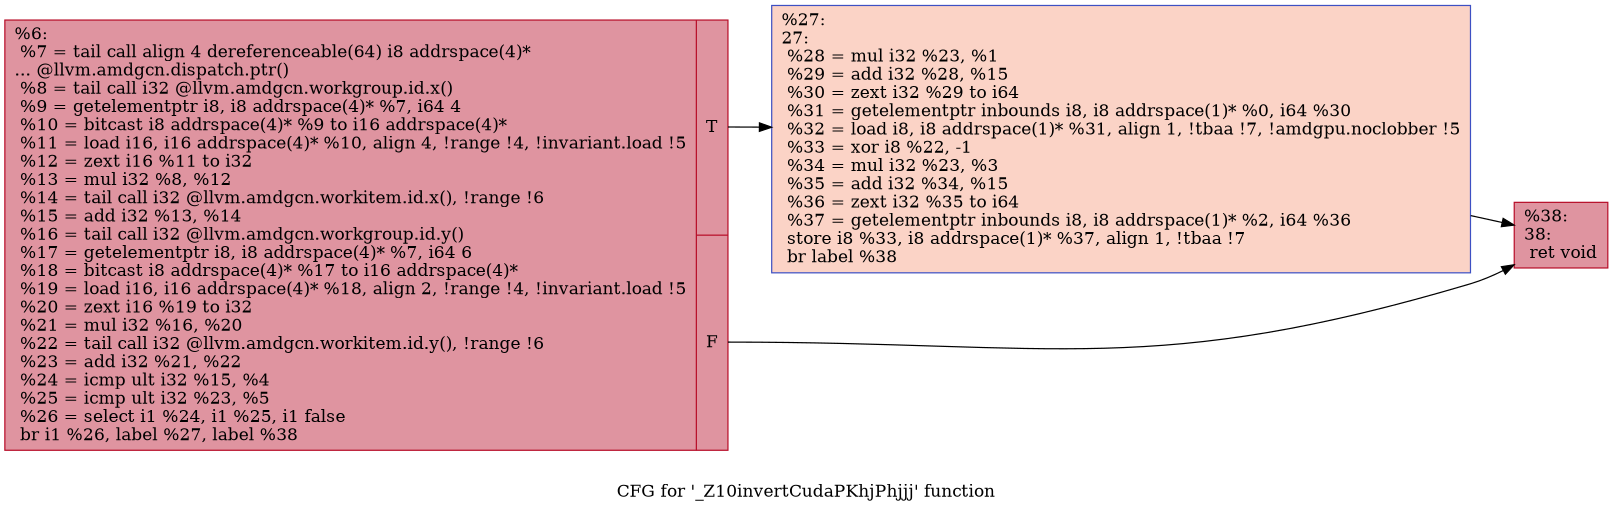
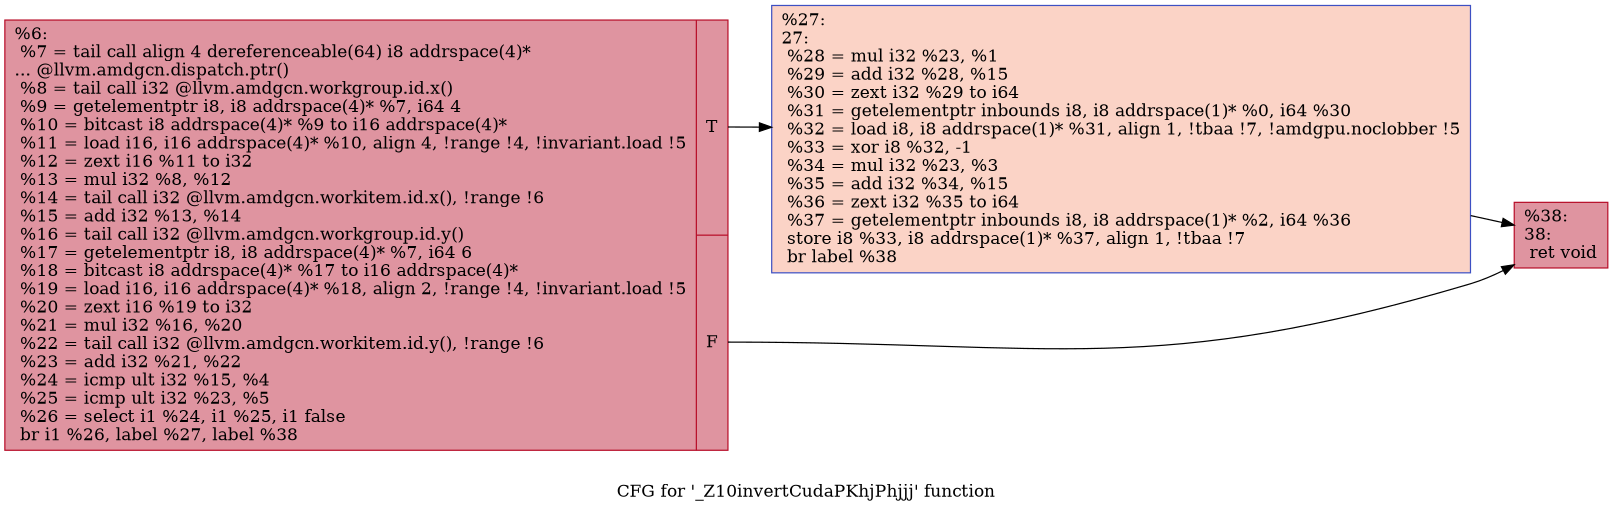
(877, 148) -> (877, 148)
